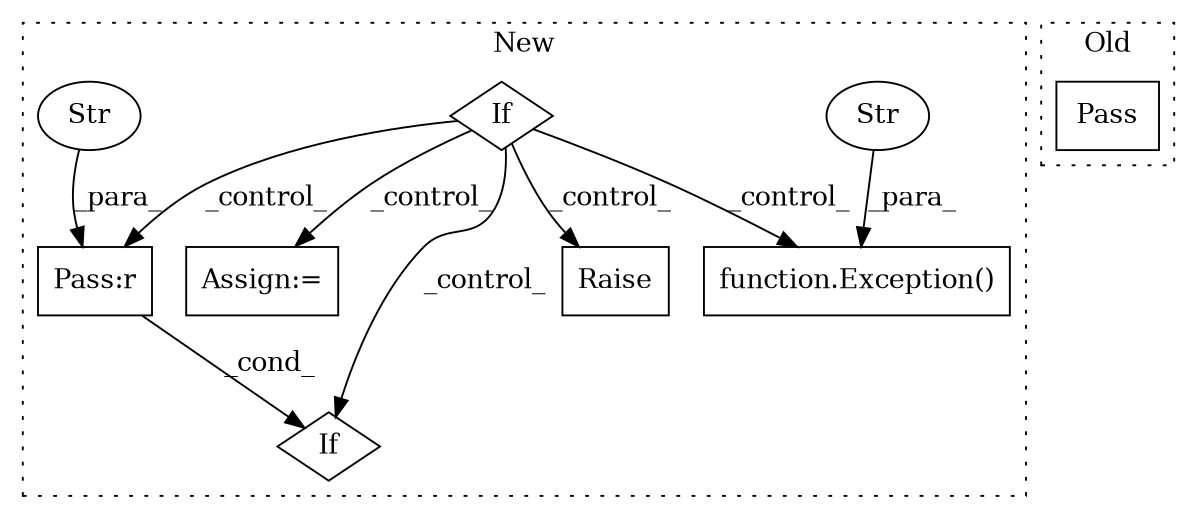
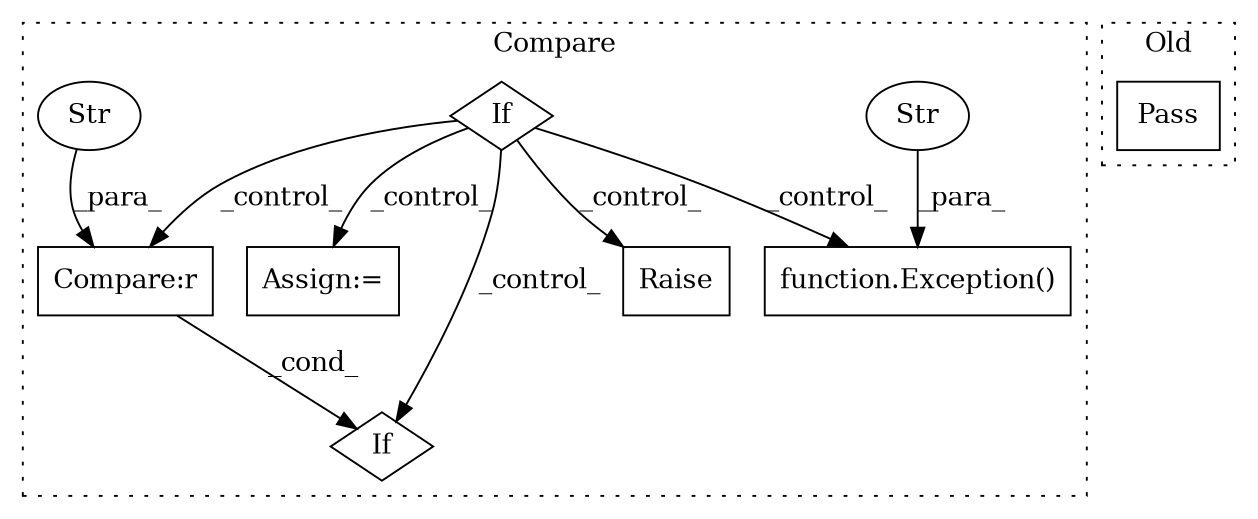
(524, 45) -> (555, 45)
(95, 281) -> (125, 281)
